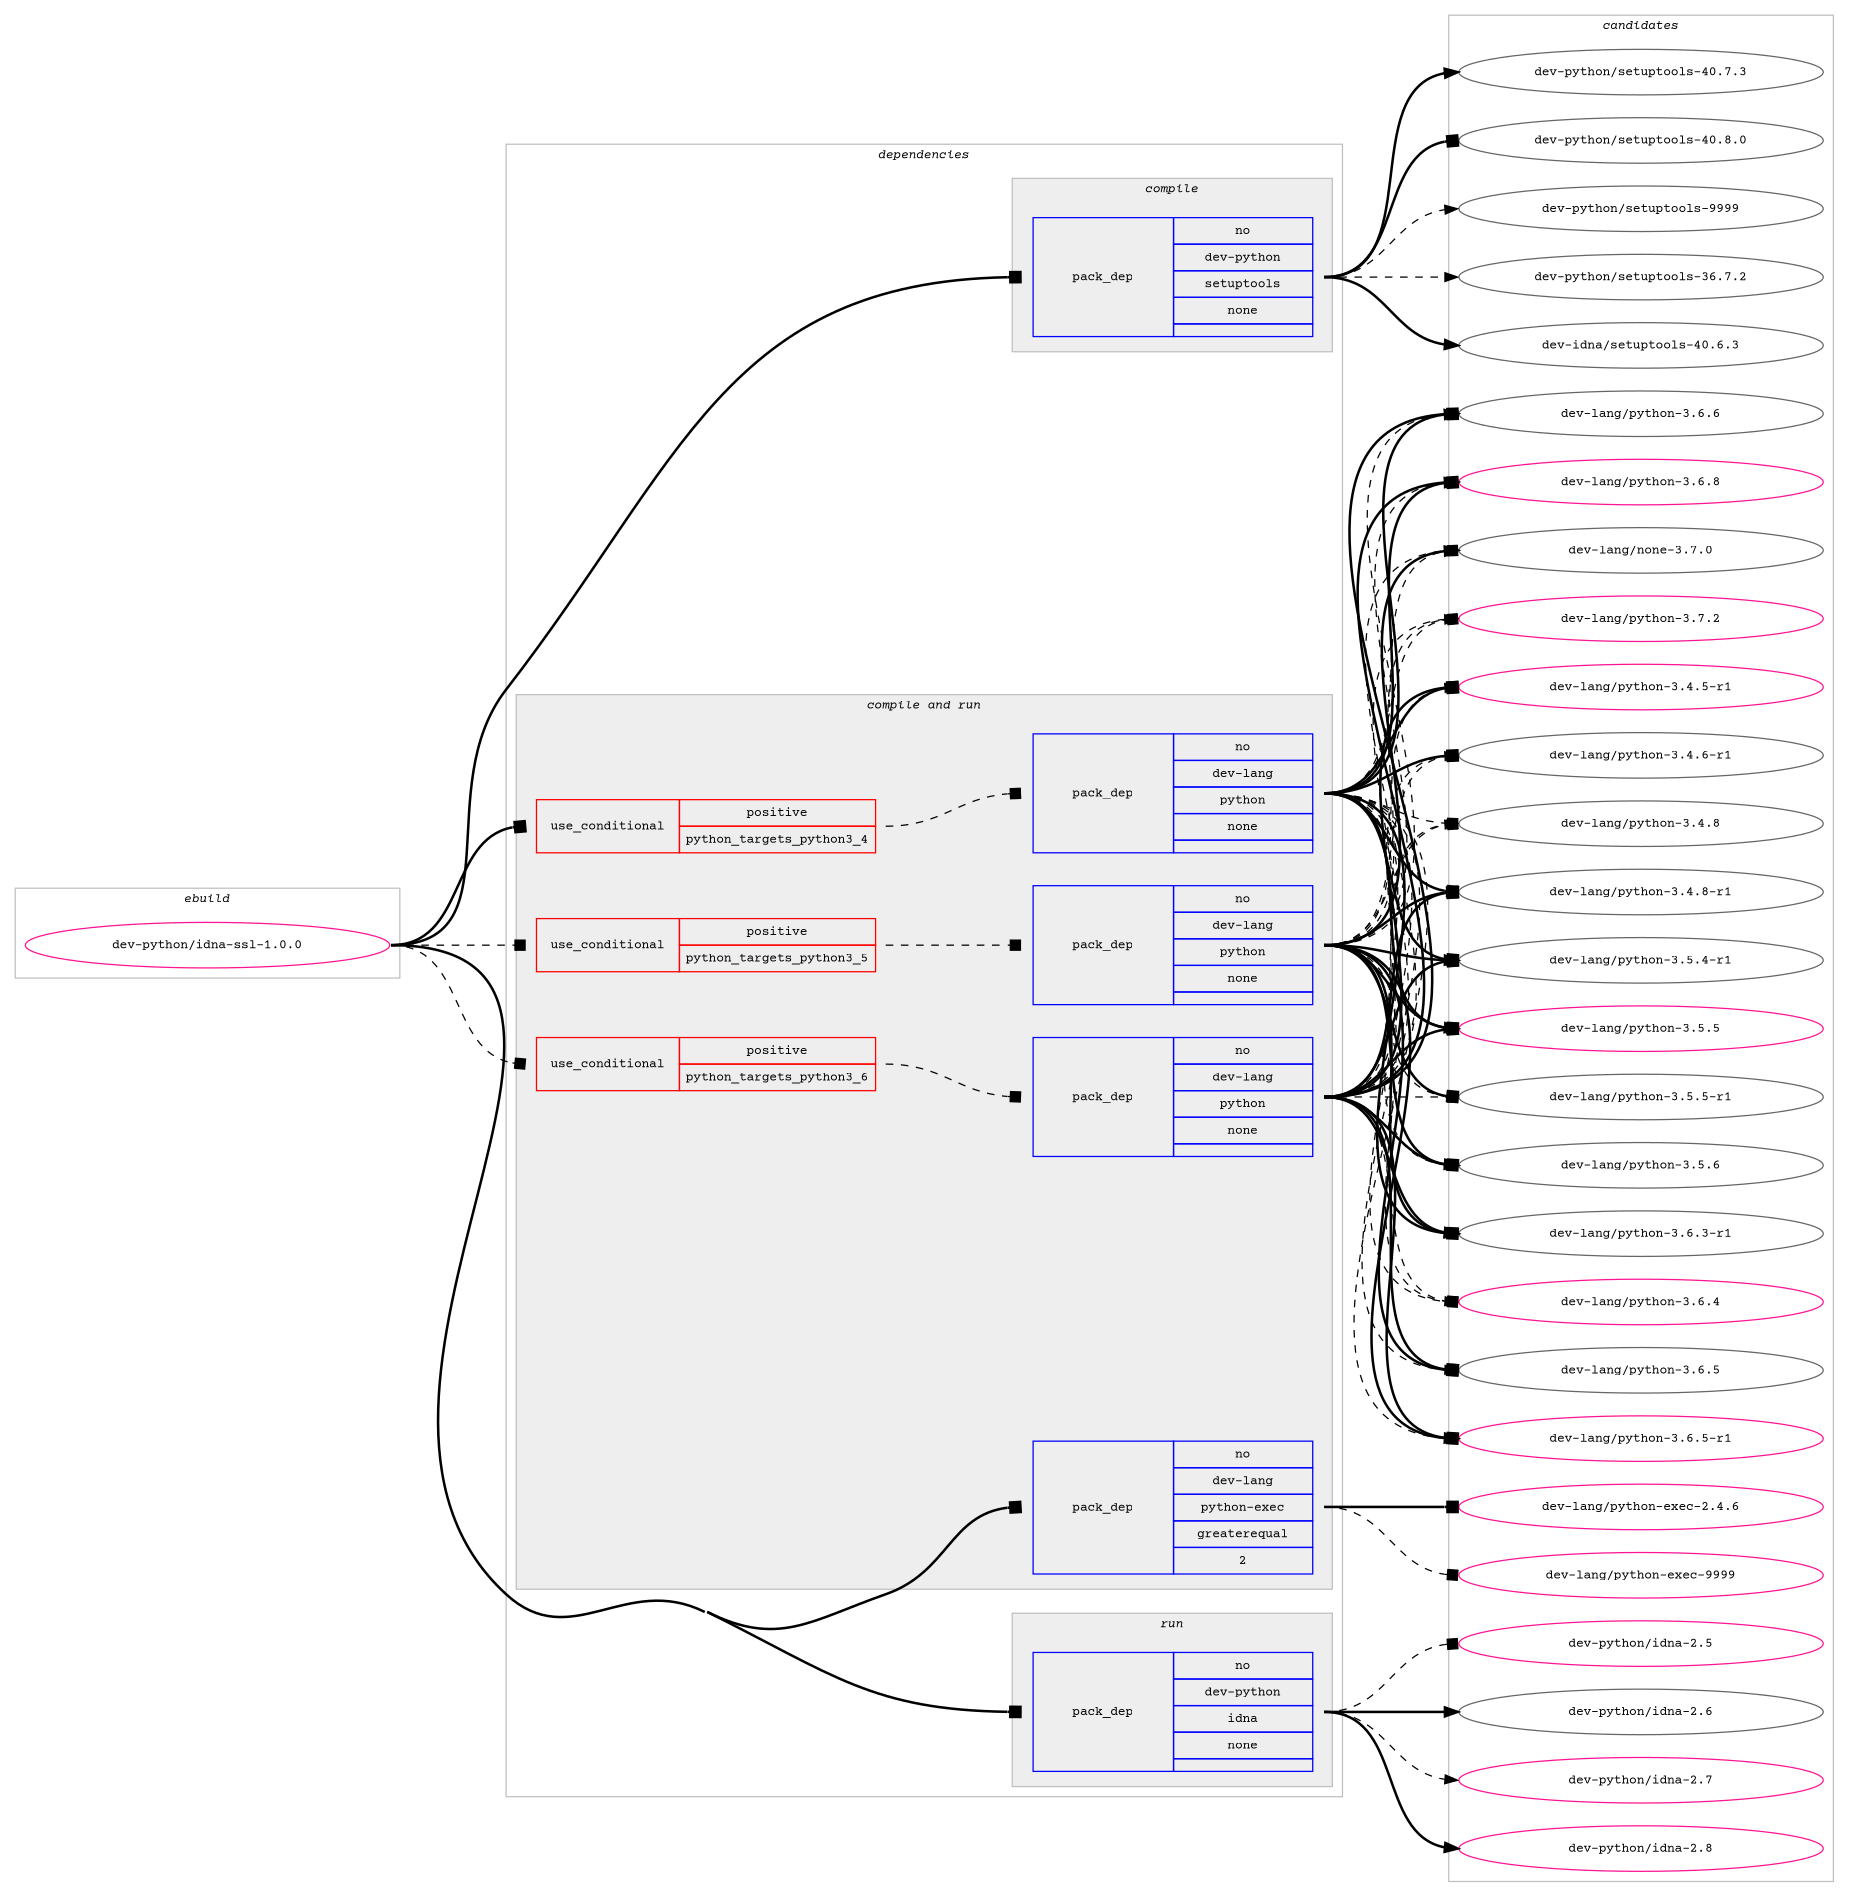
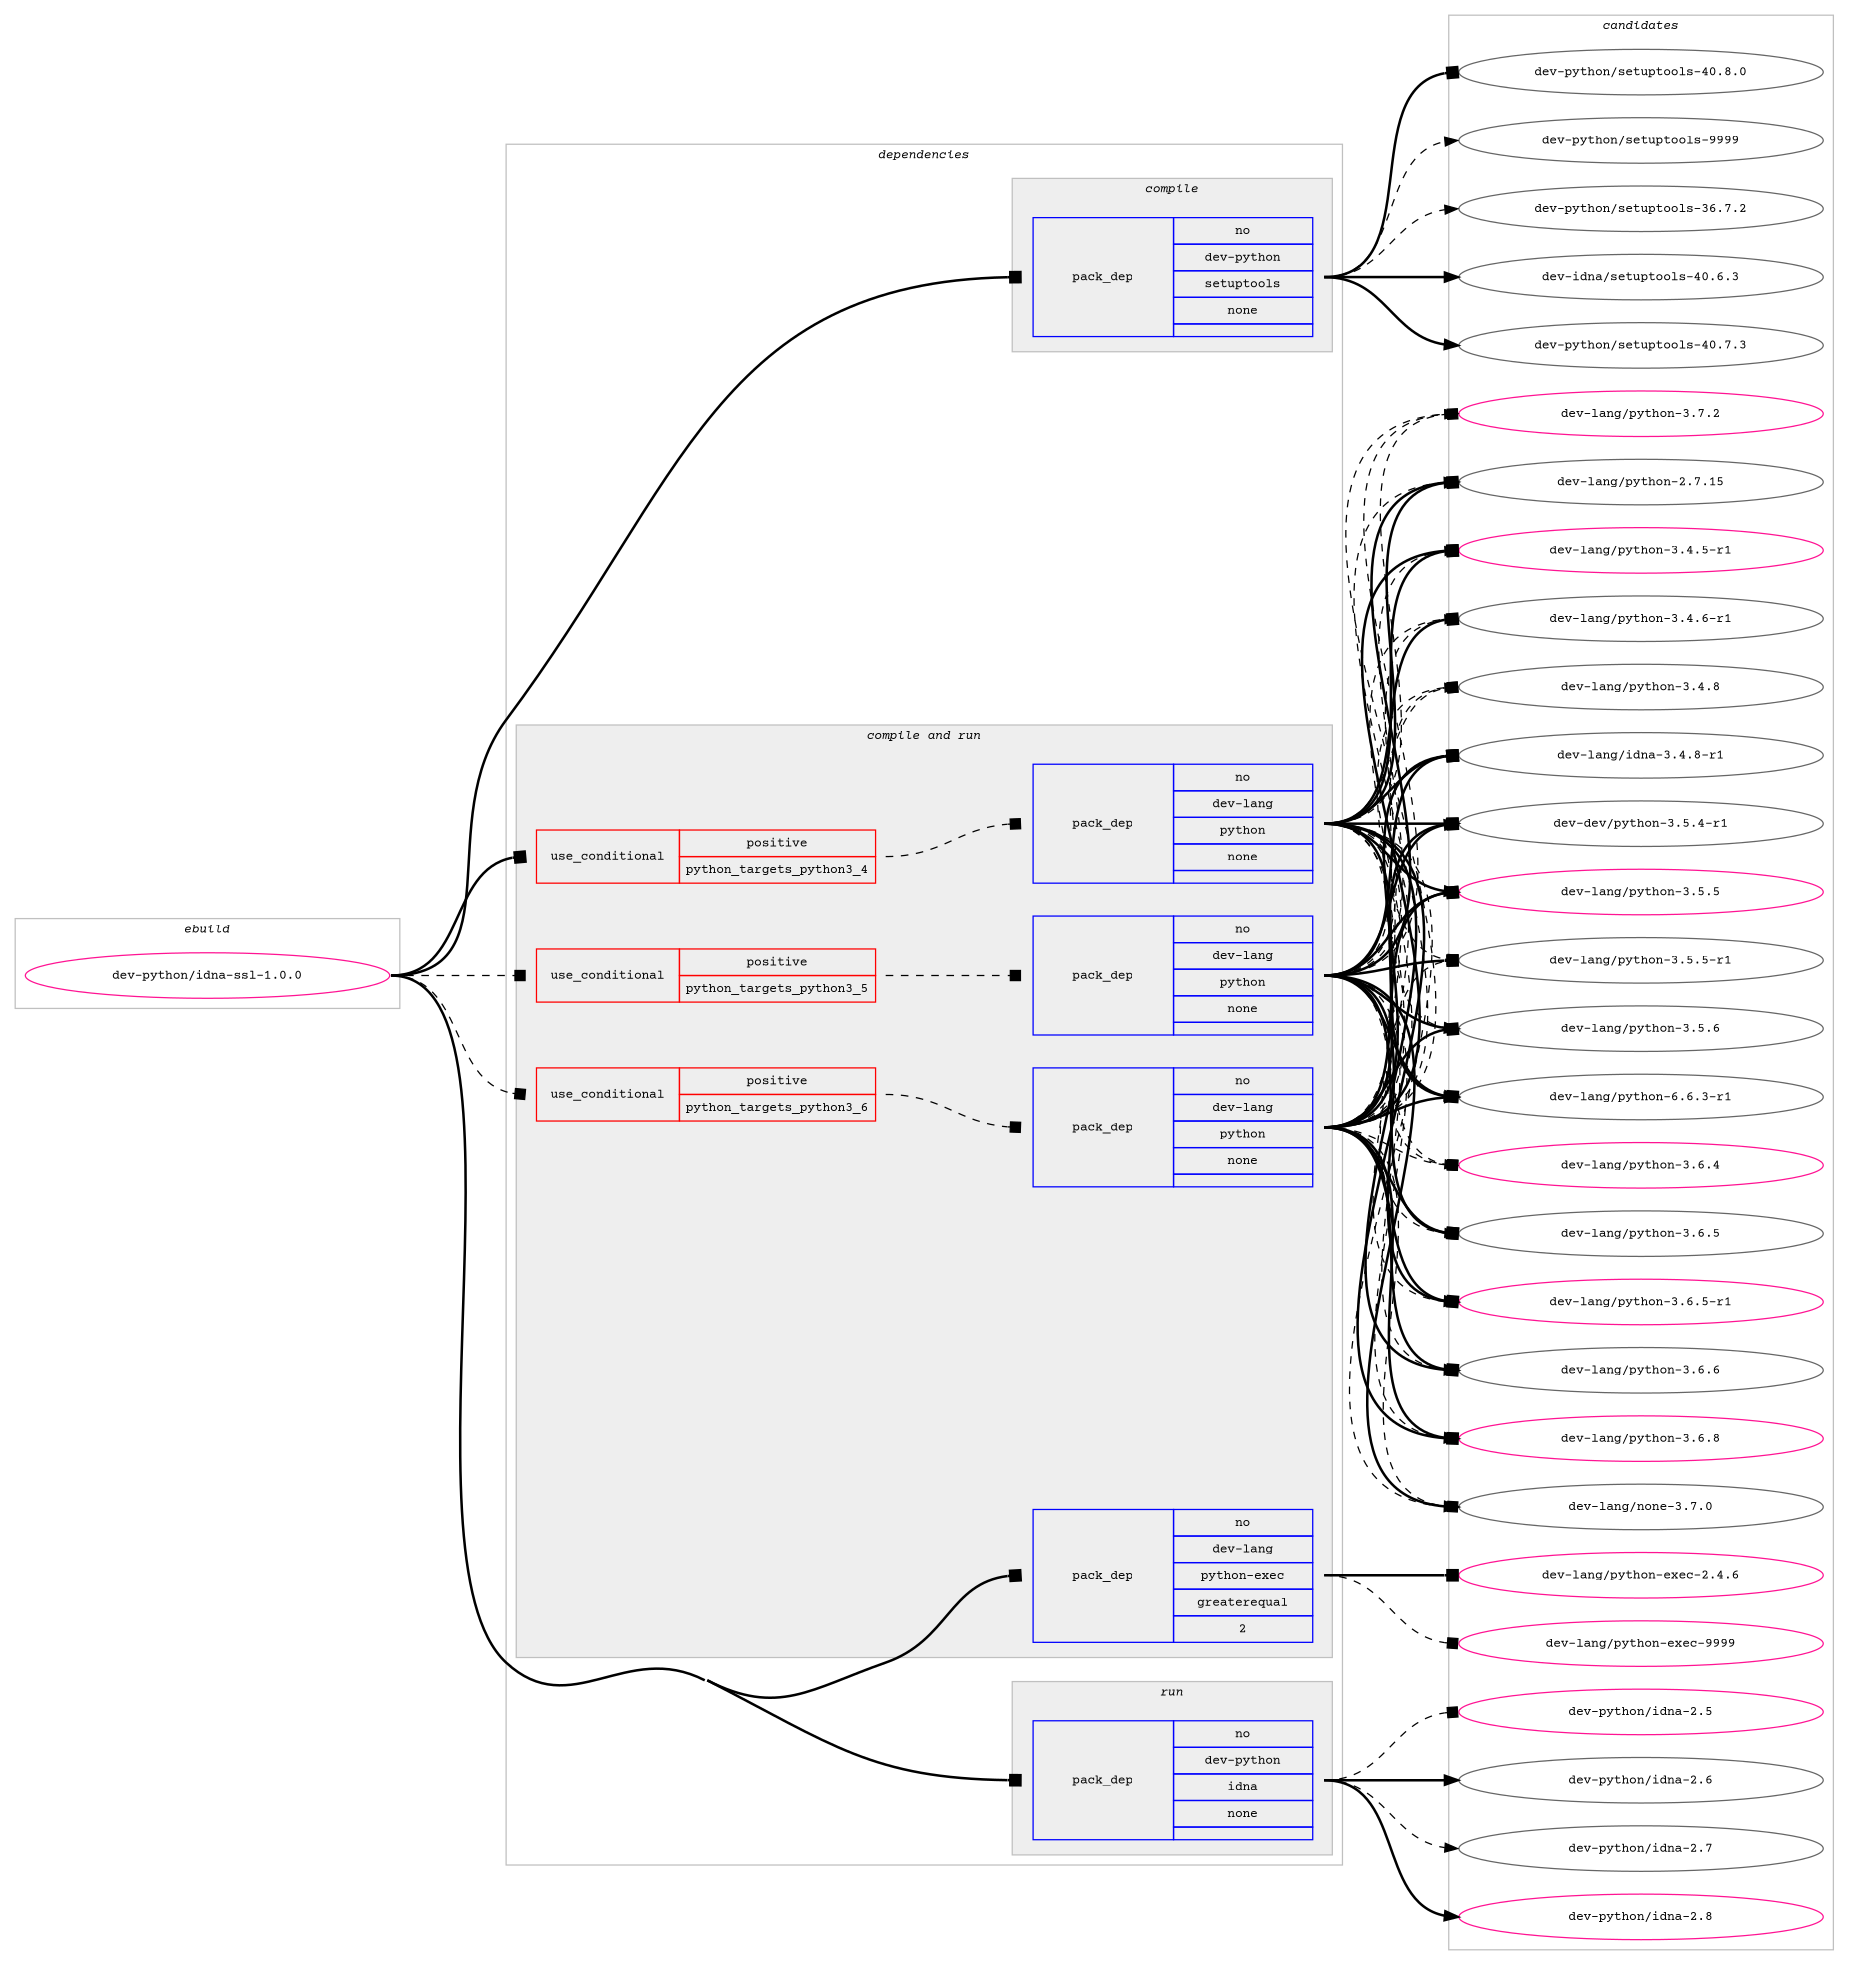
none -> (1641, 482)
(1641, 892) -> (1641, 755)
(1641, 960) -> (1641, 824)
(1641, 1234) -> (1641, 1097)
(1641, 1780) -> (1641, 1849)
